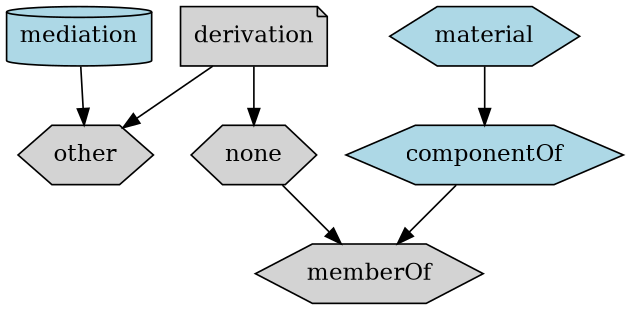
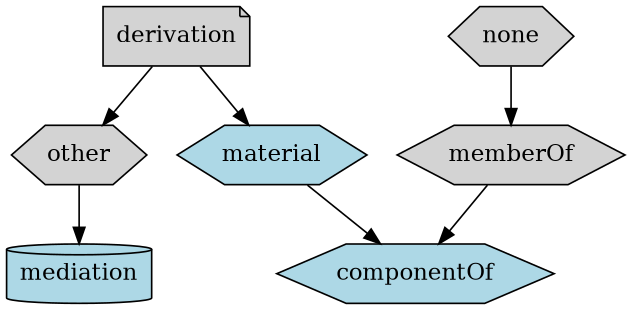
(82, 88) -> (79, 206)
(254, 88) -> (219, 89)
(433, 209) -> (468, 208)
